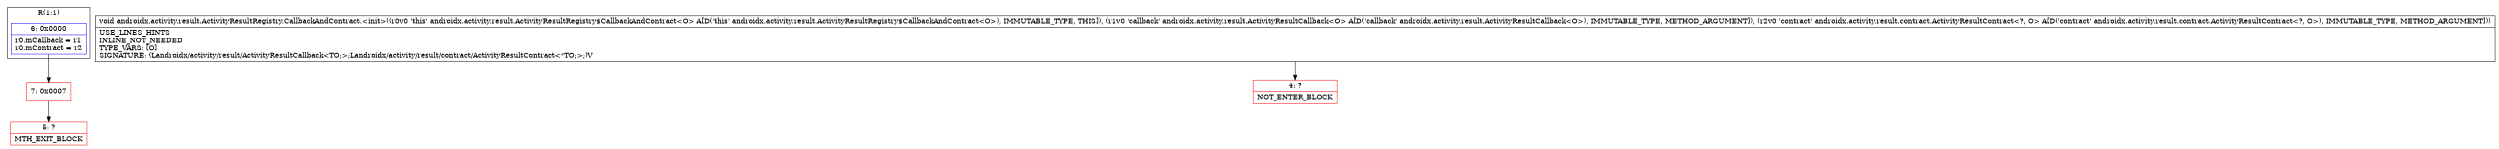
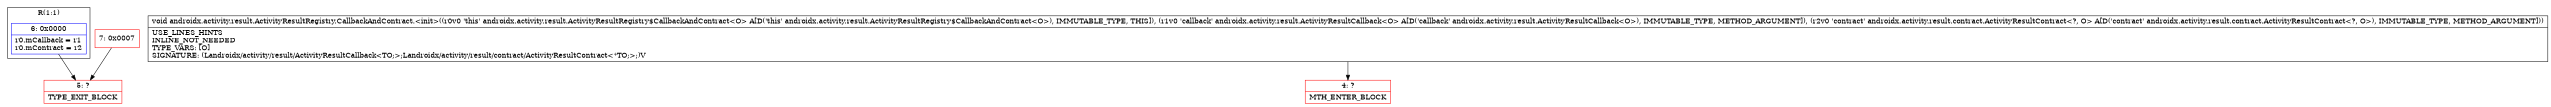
(49, 66) -> (66, 65)
(1295, 97) -> (1348, 97)
(49, 139) -> (83, 97)
